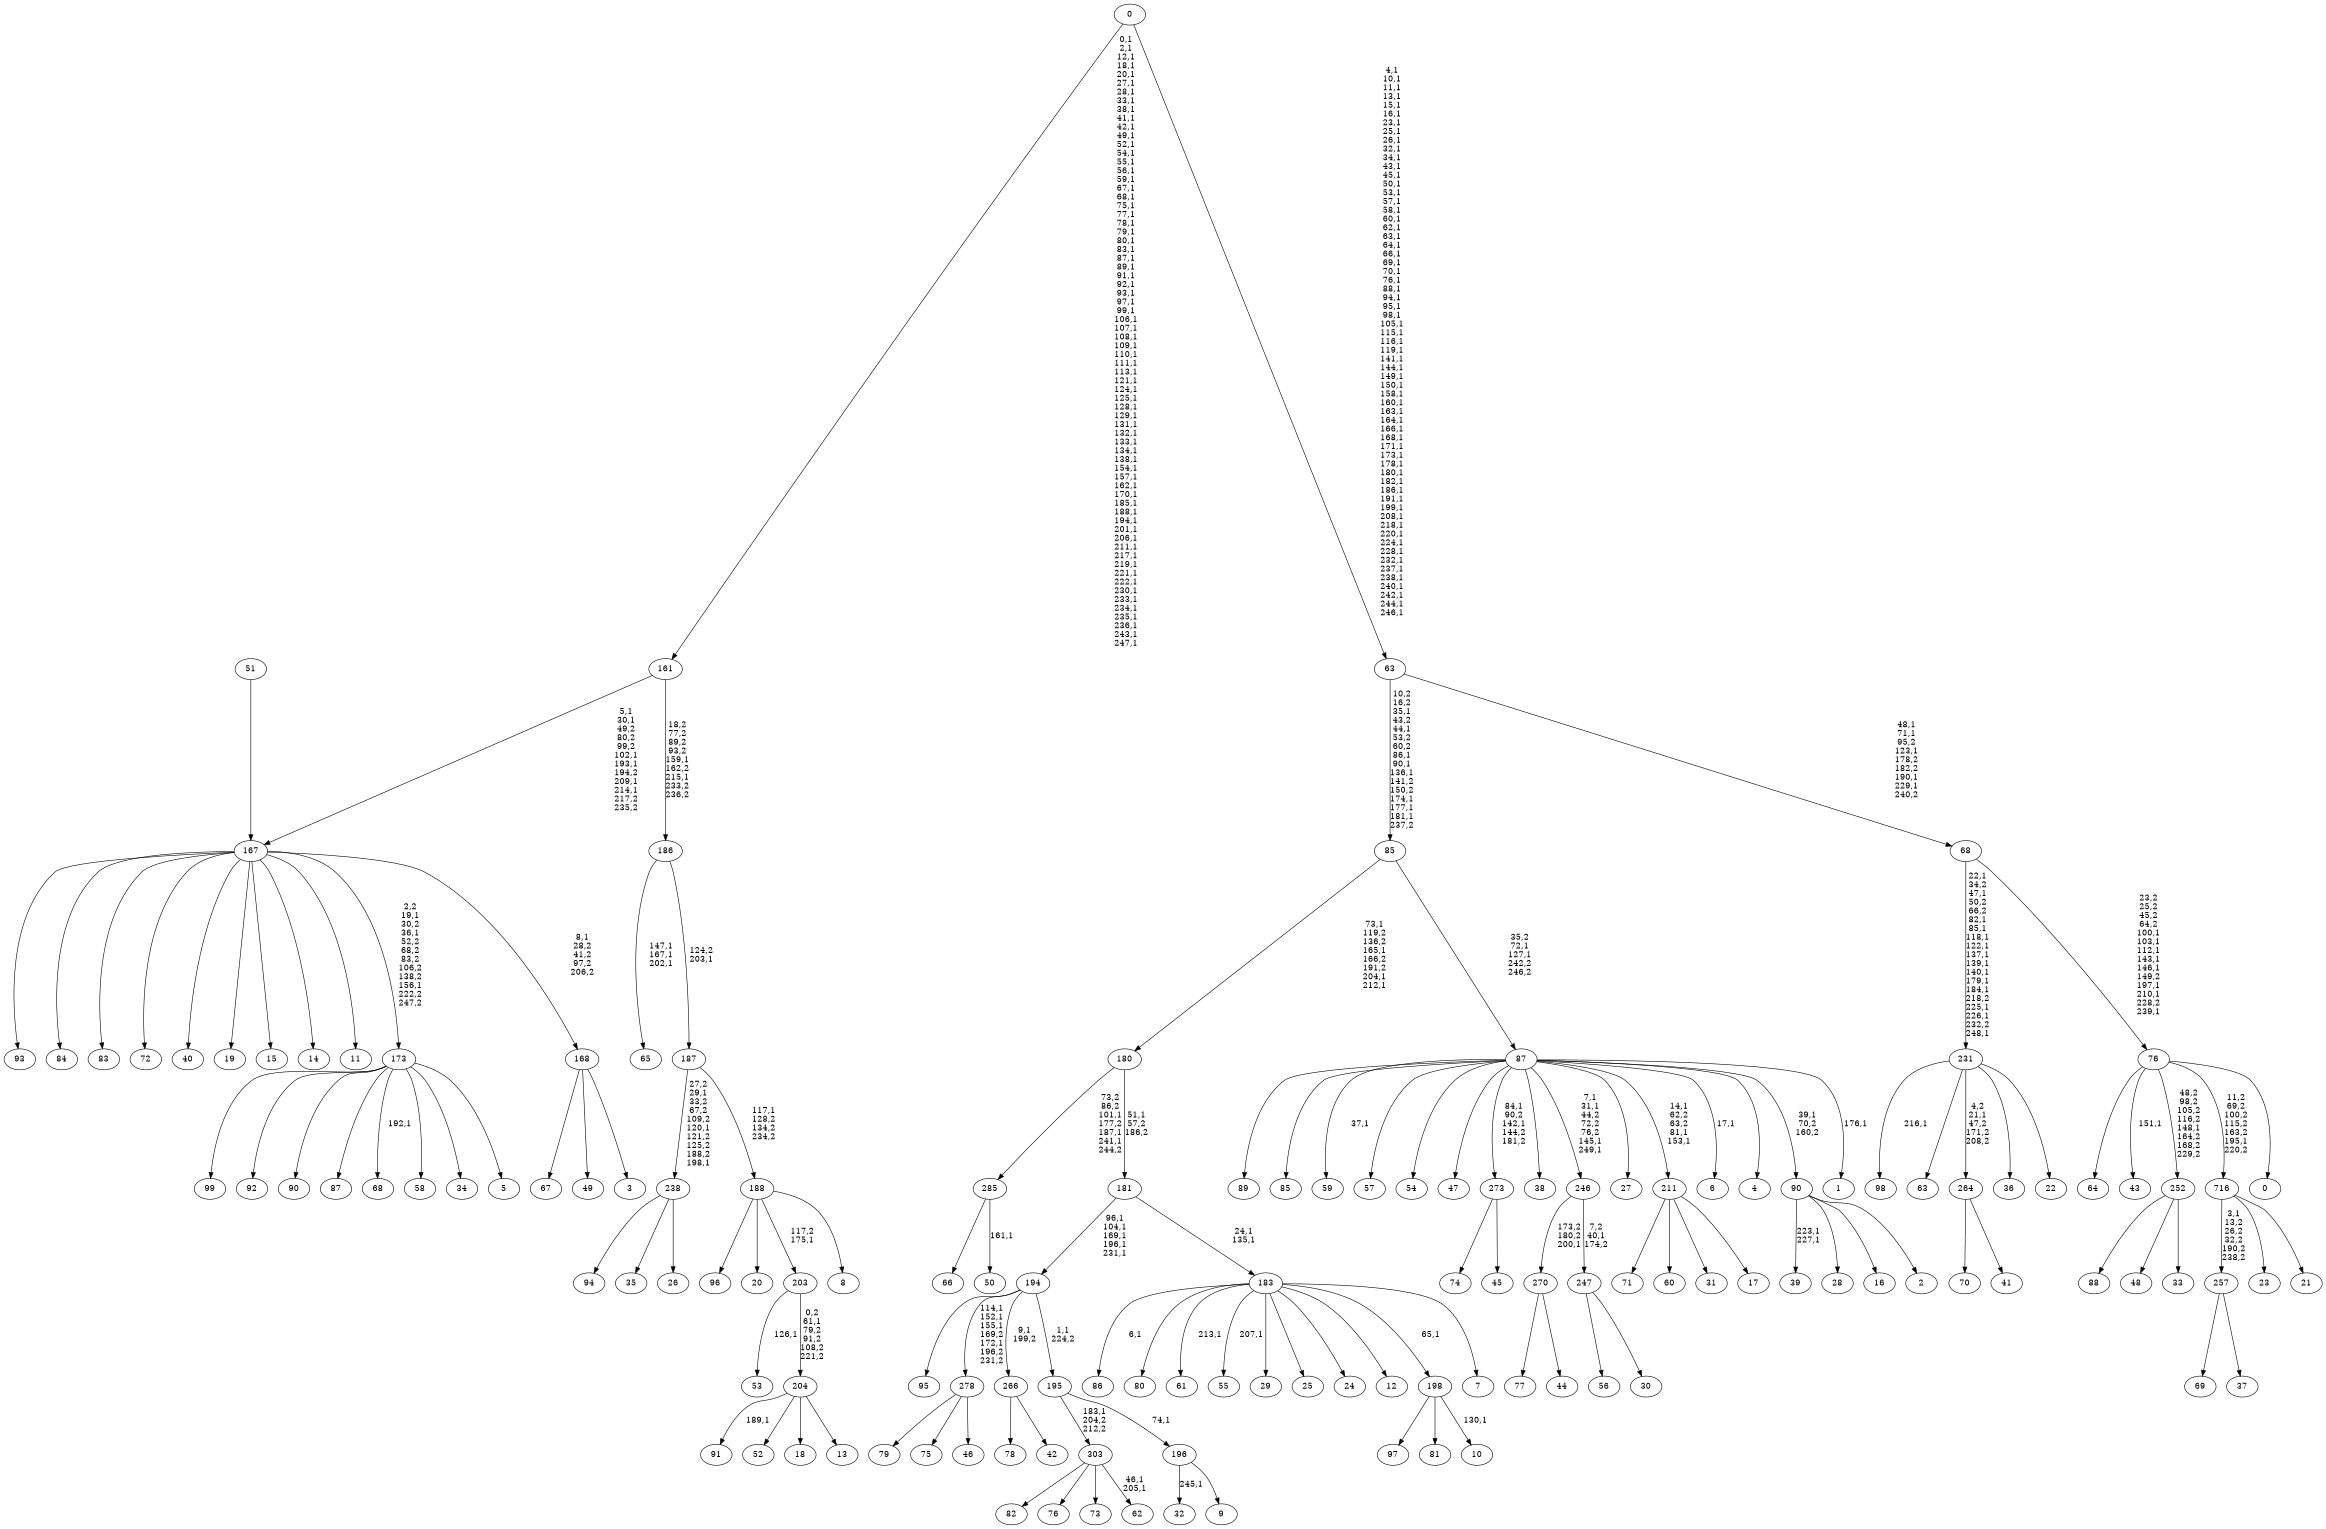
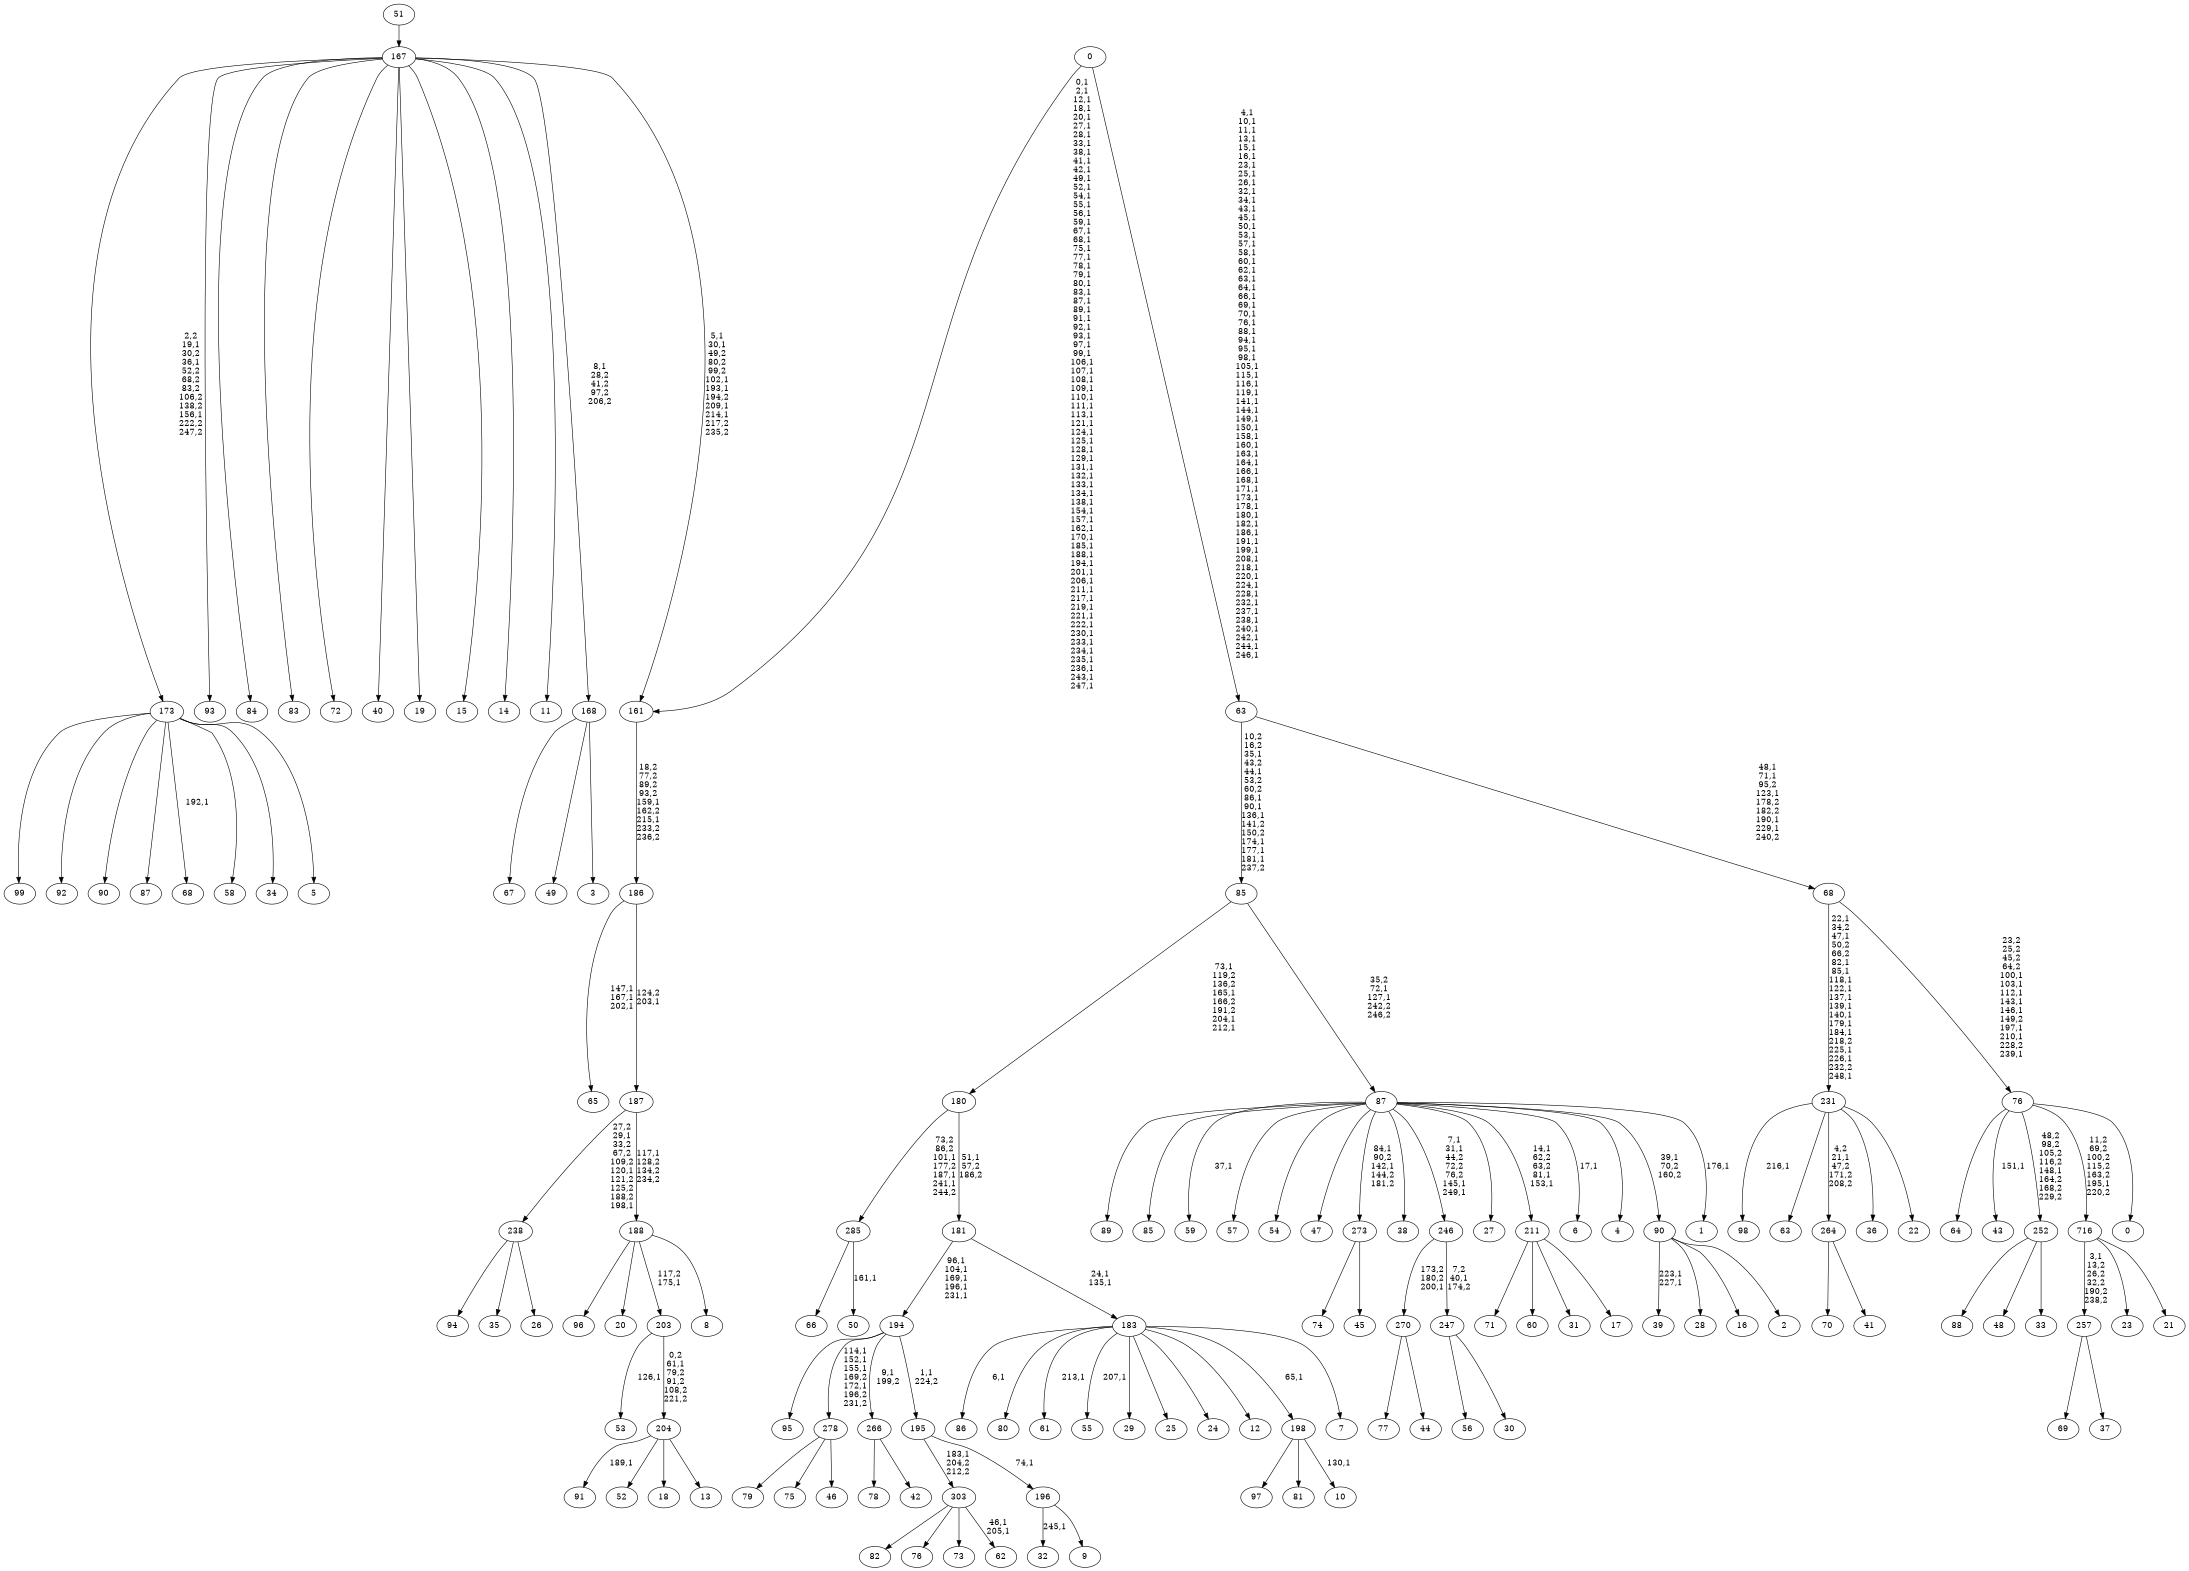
(461, 759) -> (698, 281)
